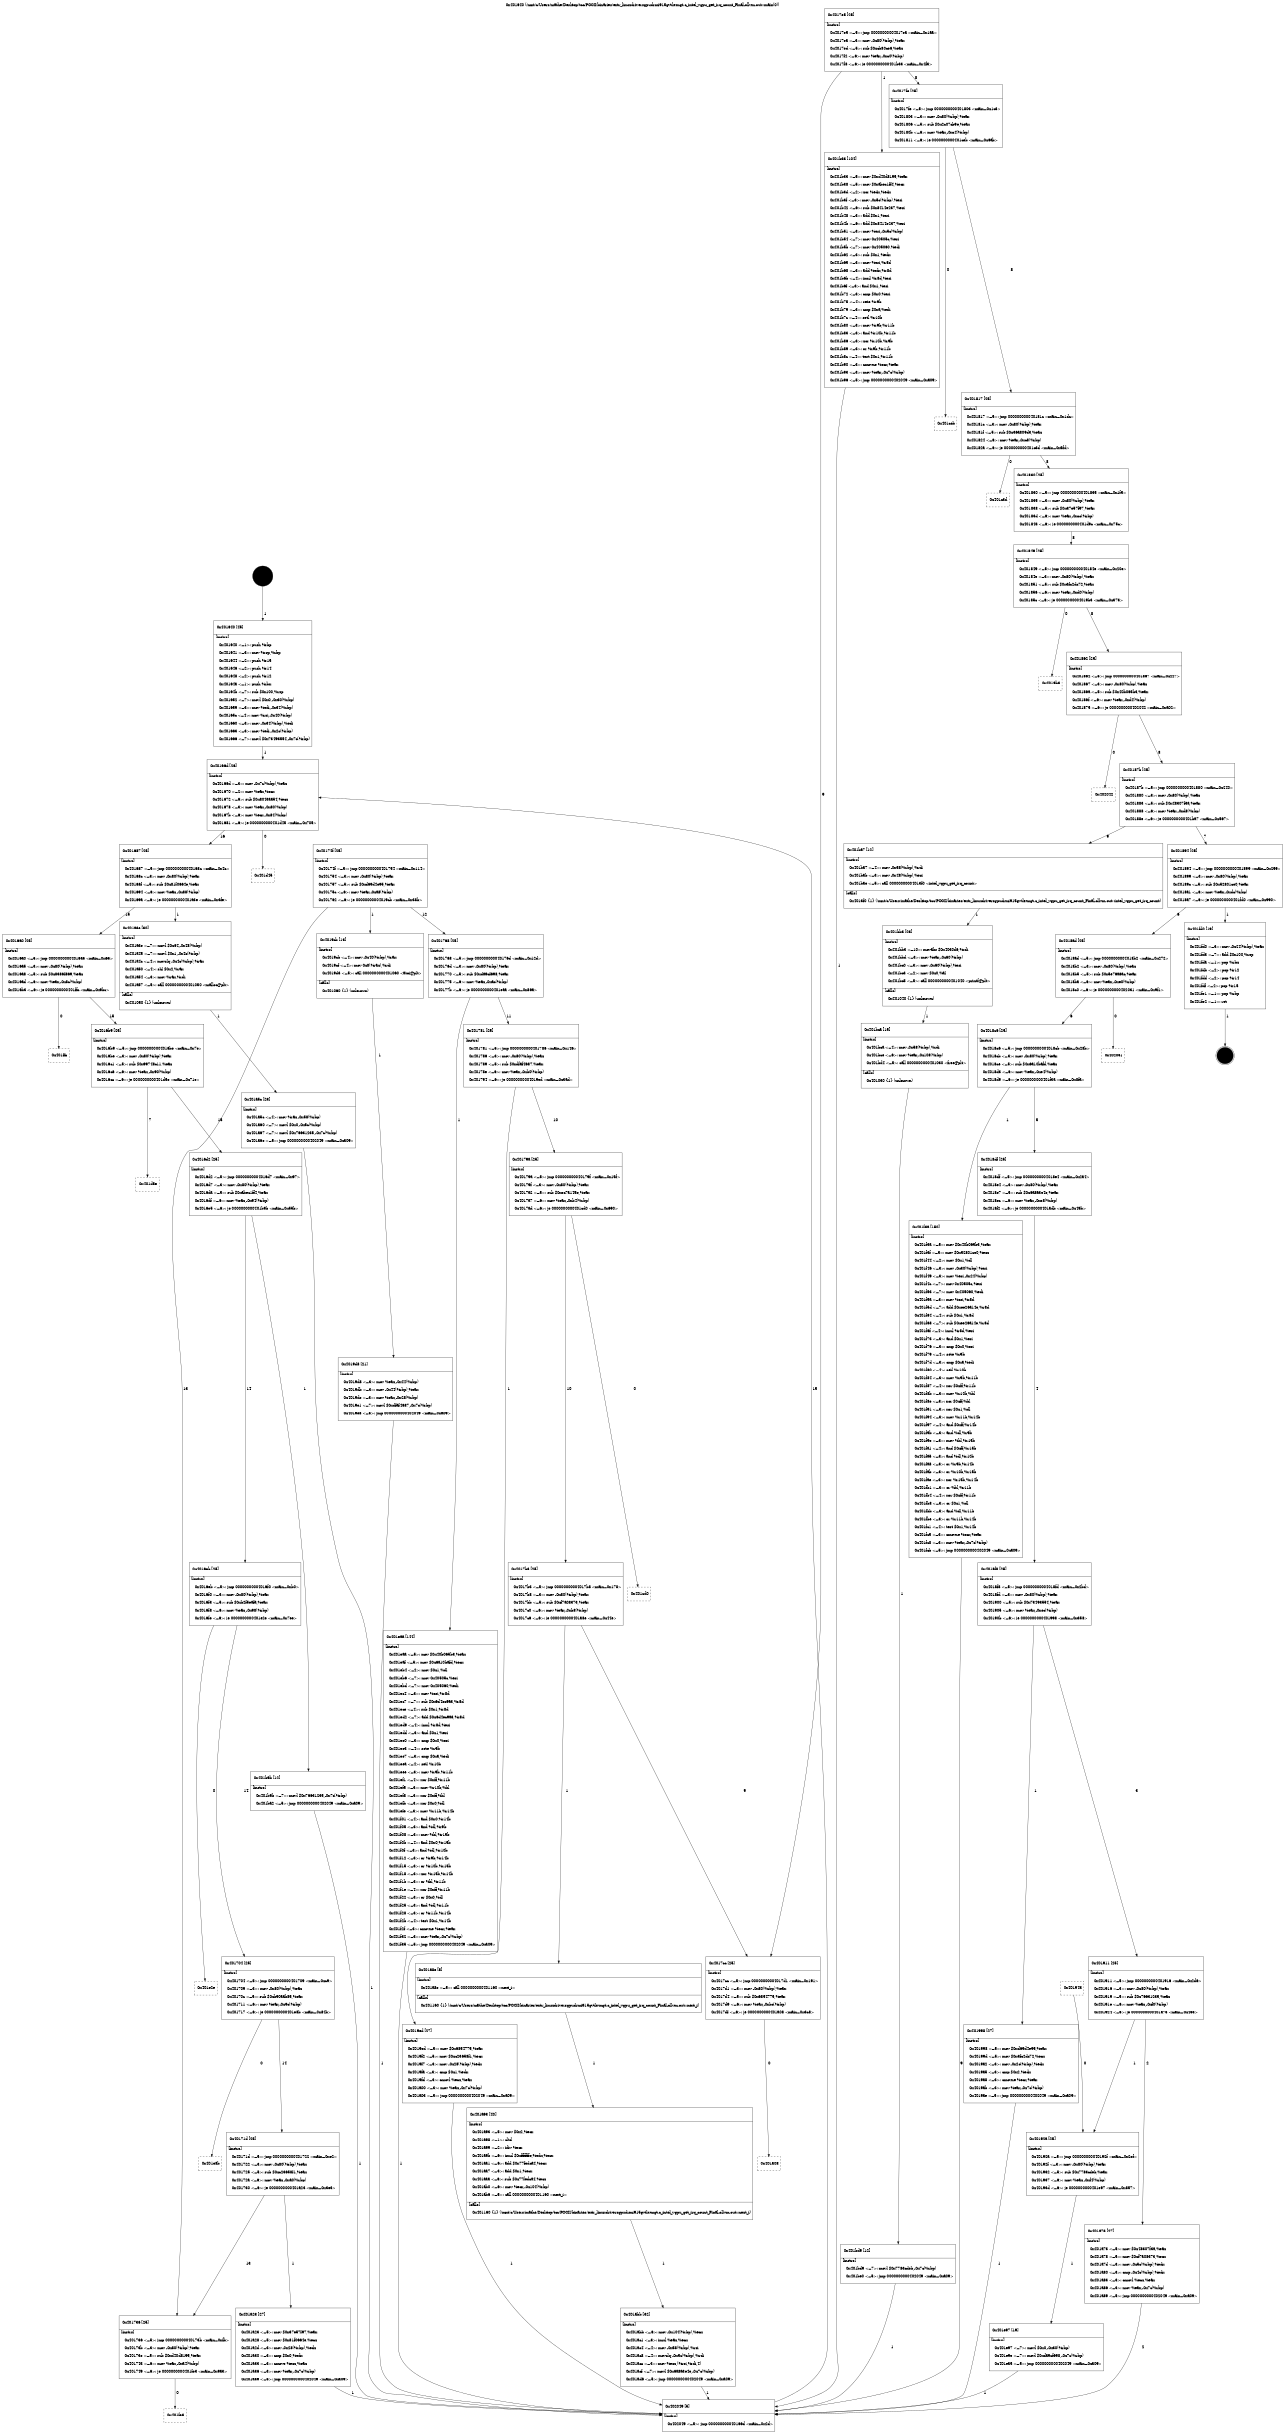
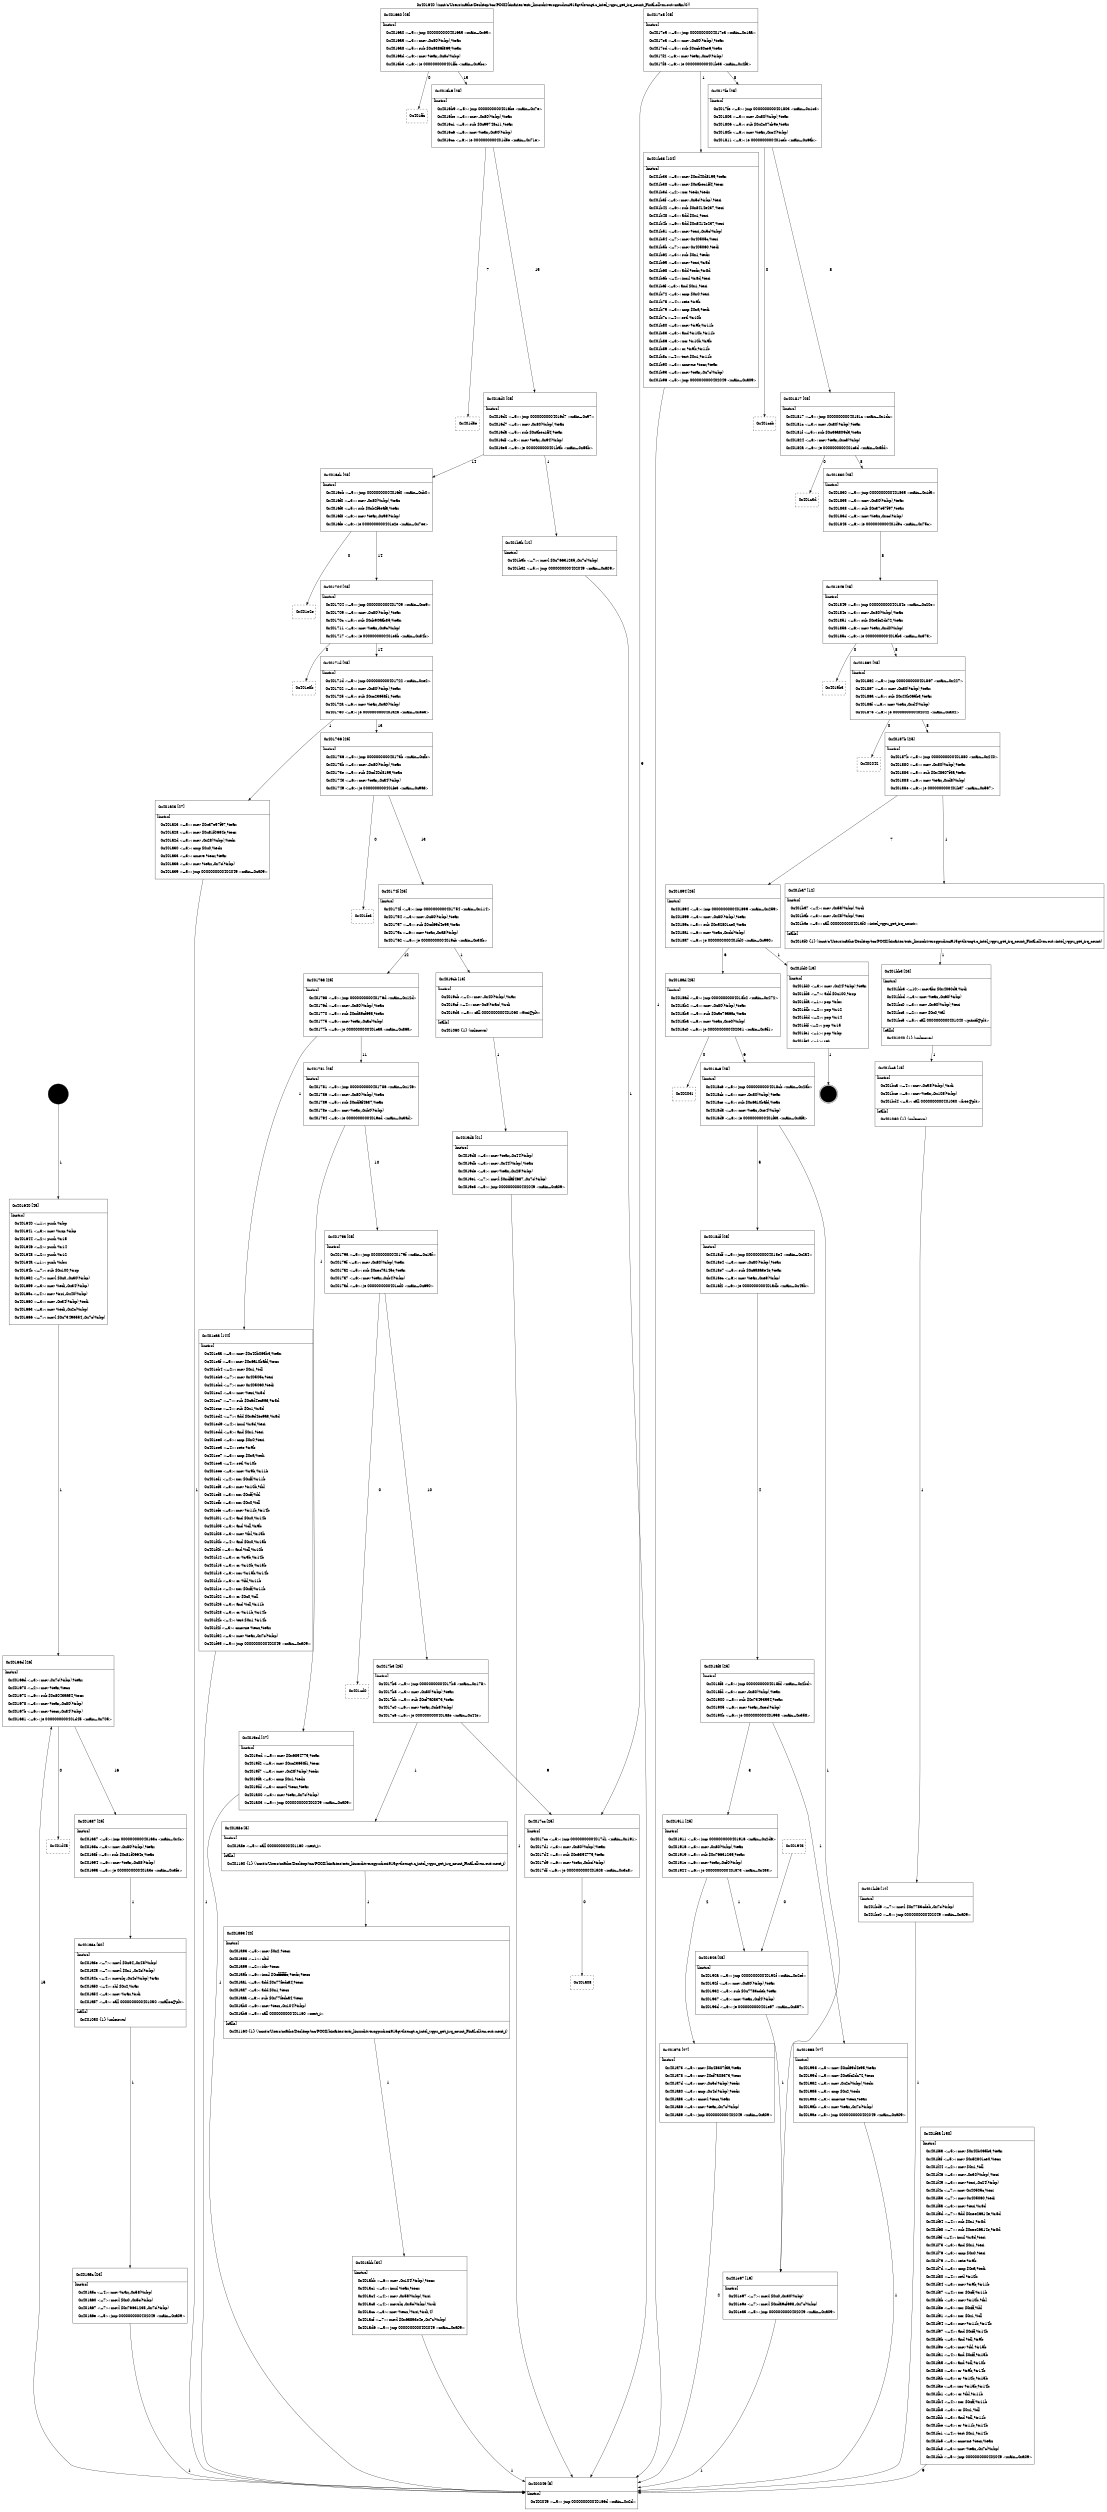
(1107, 837) -> (946, 840)
(118, 920) -> none
(977, 1149) -> (825, 1704)
(182, 1588) -> (405, 839)
